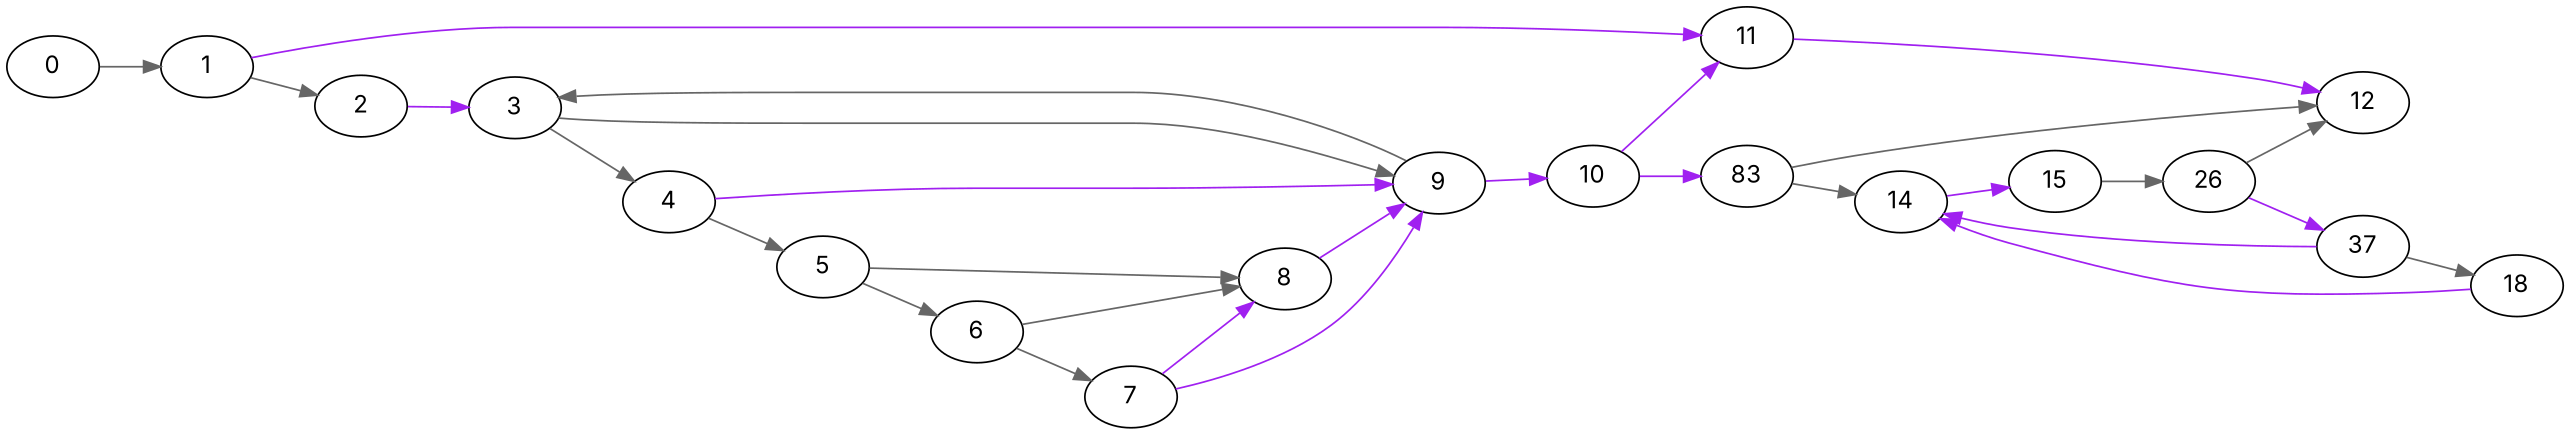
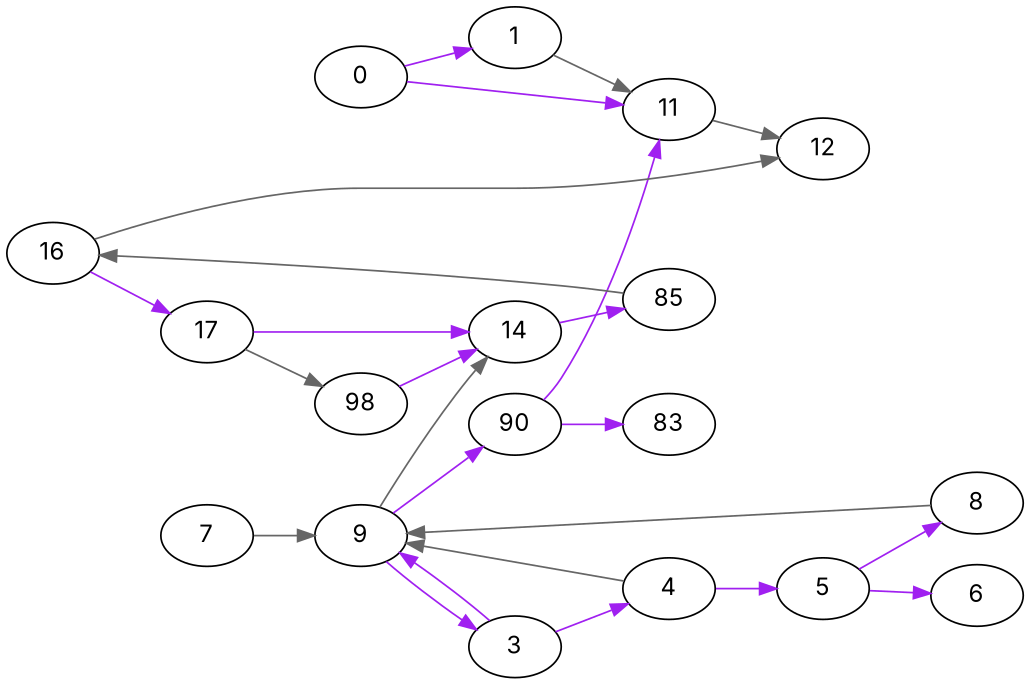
(967, 27) -> (584, 70)
(2049, 55) -> (738, 127)
(122, 67) -> (430, 59)
none -> (506, 92)
(996, 92) -> (423, 592)
(361, 106) -> none
(970, 123) -> (453, 591)
(2044, 130) -> none
(585, 150) -> (584, 621)
(1593, 176) -> (515, 424)
(2055, 181) -> (669, 299)
(2209, 181) -> (53, 253)
(1045, 188) -> (524, 564)
(1816, 188) -> (425, 437)
(738, 231) -> (738, 589)
(1355, 236) -> (678, 519)
(2363, 246) -> (207, 332)
(1045, 273) -> (892, 550)
(2517, 286) -> (361, 404)
(892, 296) -> (892, 592)
(1122, 307) -> none
(1314, 336) -> (276, 536)
(1201, 343) -> none
(1046, 361) -> none
